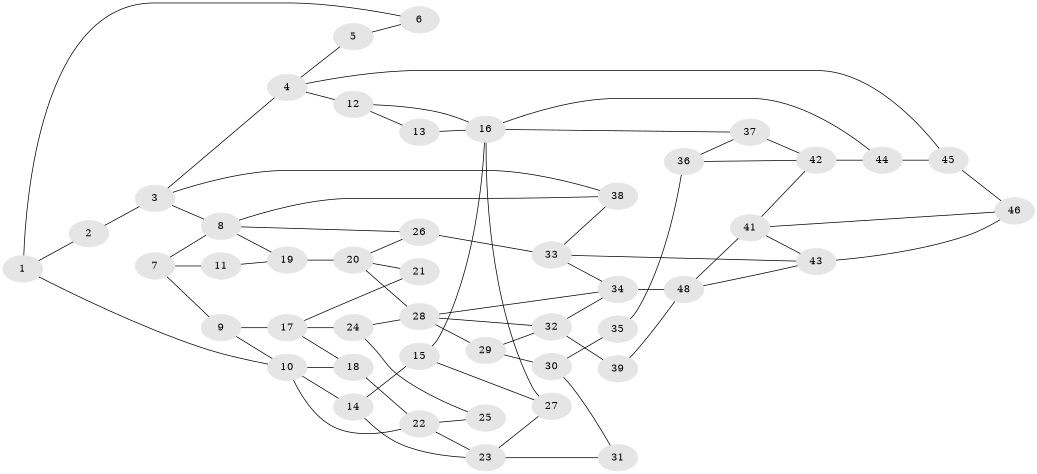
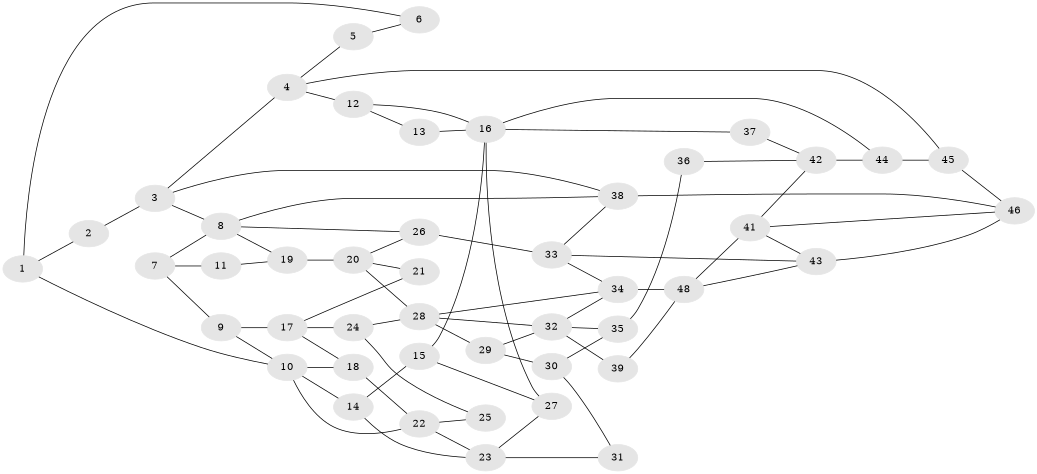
(717, 147) -> none
none -> (817, 194)
none -> (585, 328)
